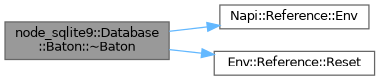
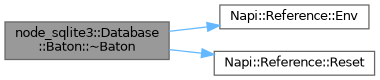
(87, 41) -> (87, 41)
(294, 63) -> (294, 63)
